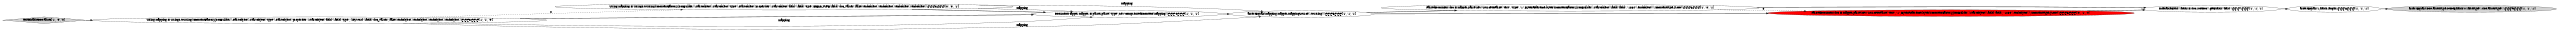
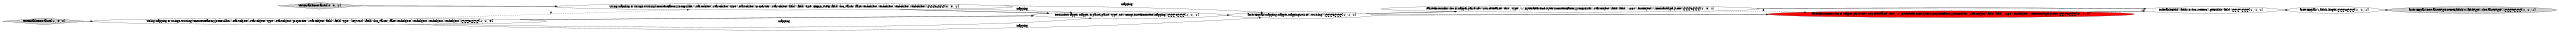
none -> (320, 6)
